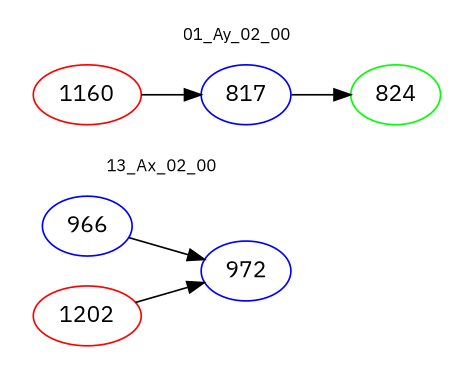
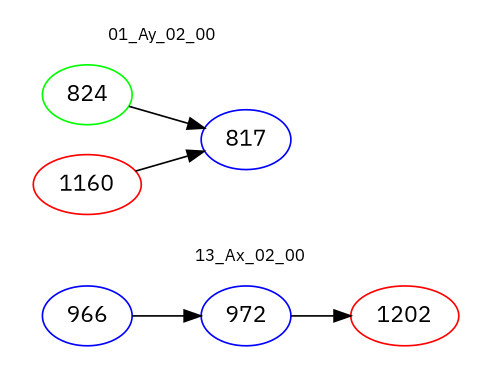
(313, 95) -> (158, 115)
(162, 295) -> (312, 316)
